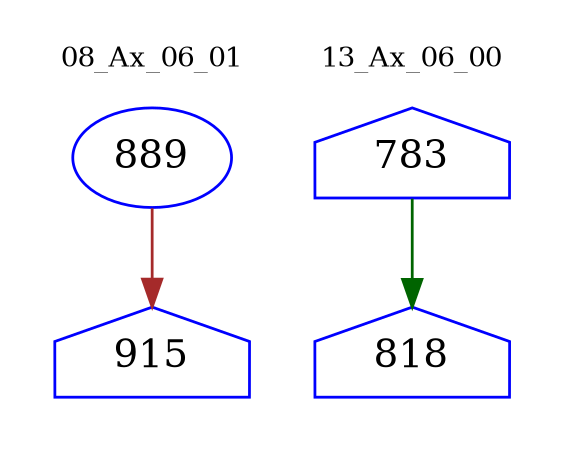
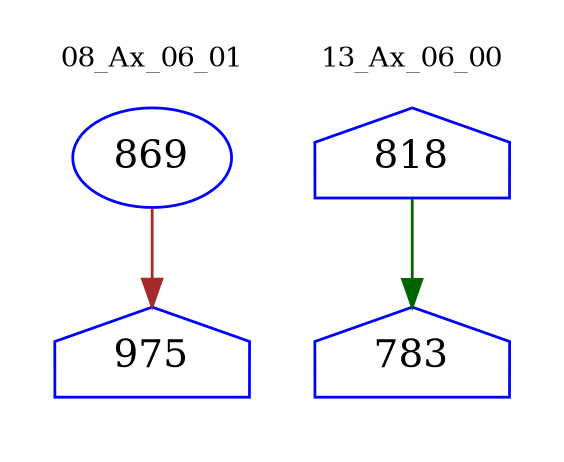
(152, 158) -> (152, 158)
(412, 239) -> (412, 239)
(152, 357) -> (152, 357)
